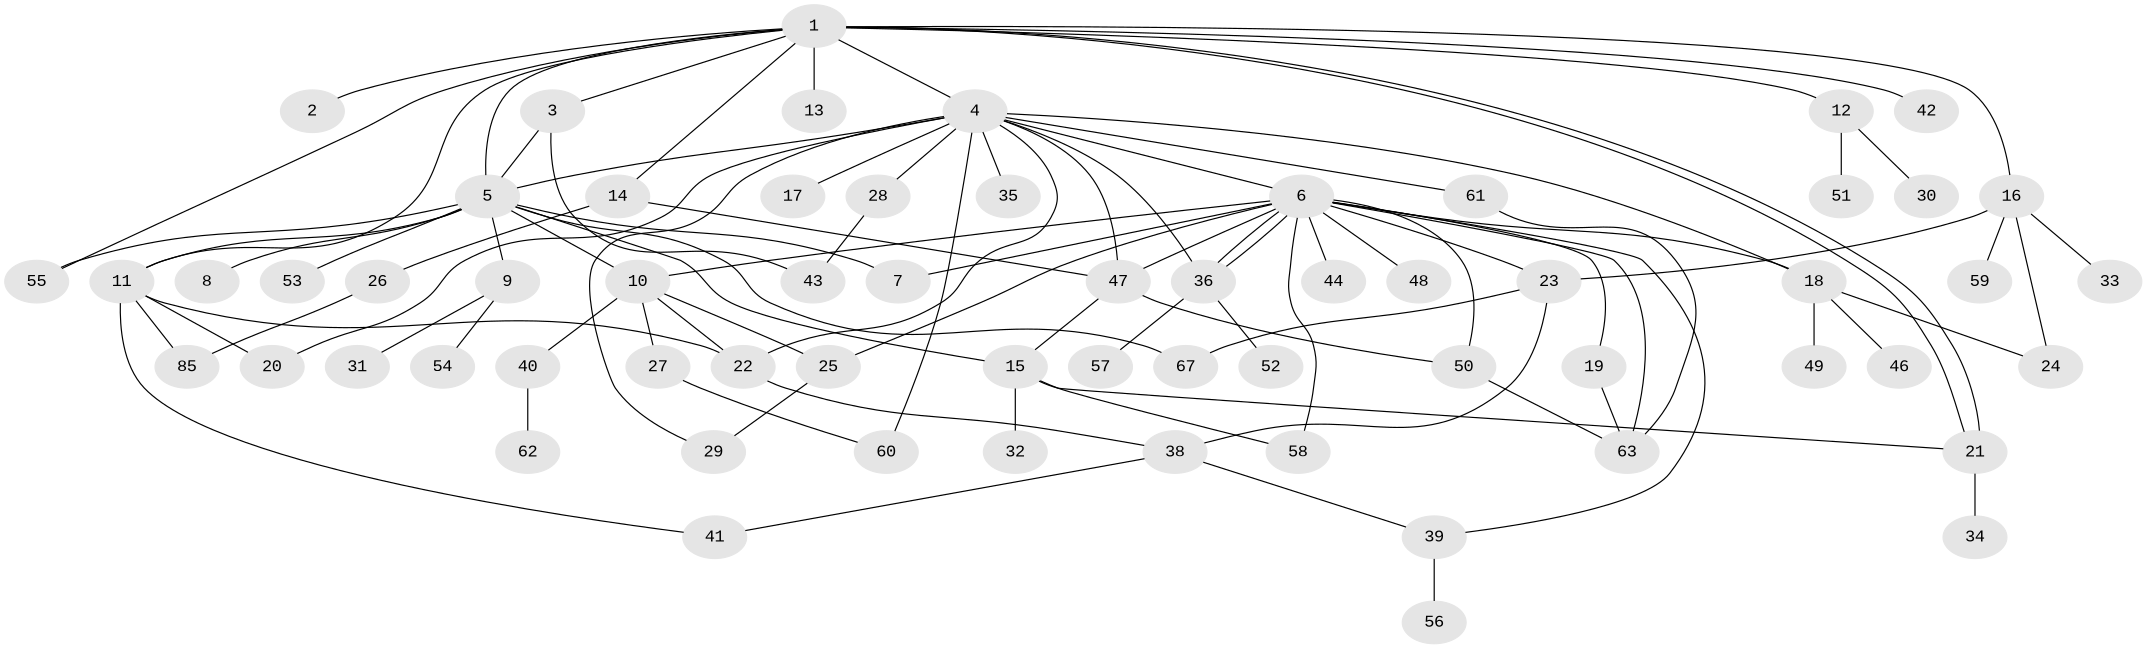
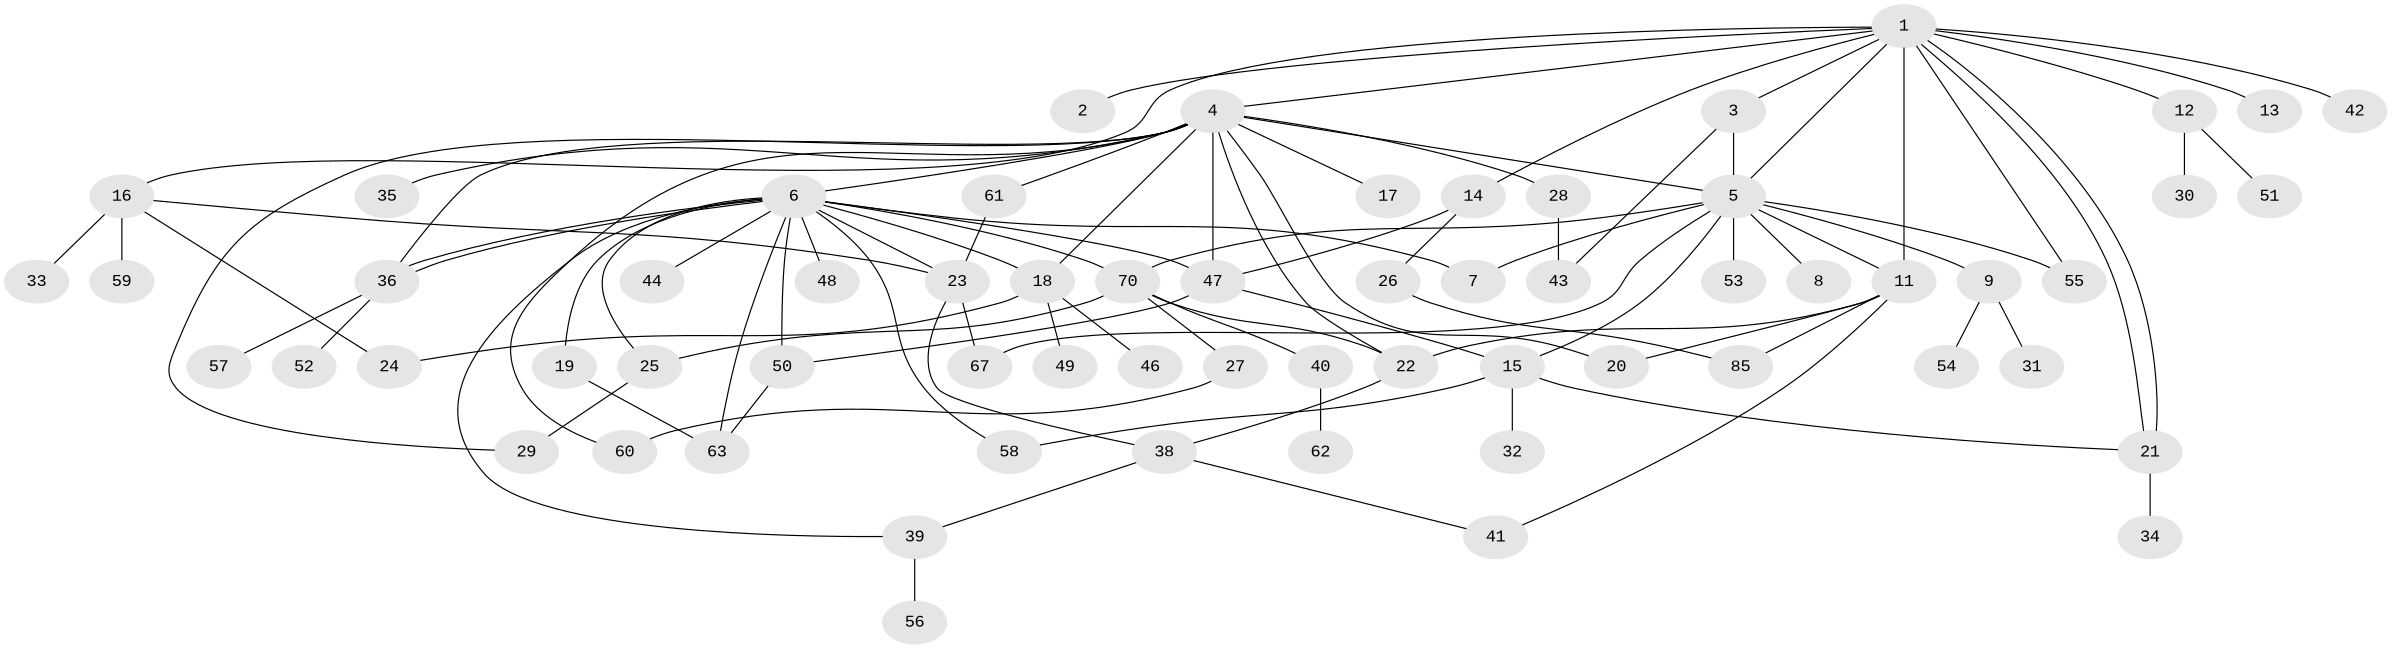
(1676, 261) -> (976, 239)
(638, 282) -> (1128, 282)
